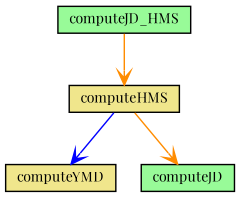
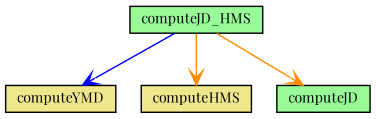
(97, 133) -> (135, 56)
(152, 133) -> (254, 56)
